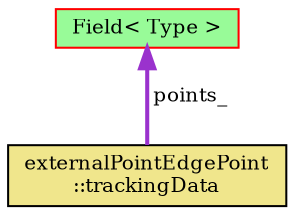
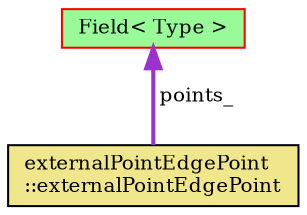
(147, 176) -> (153, 176)
